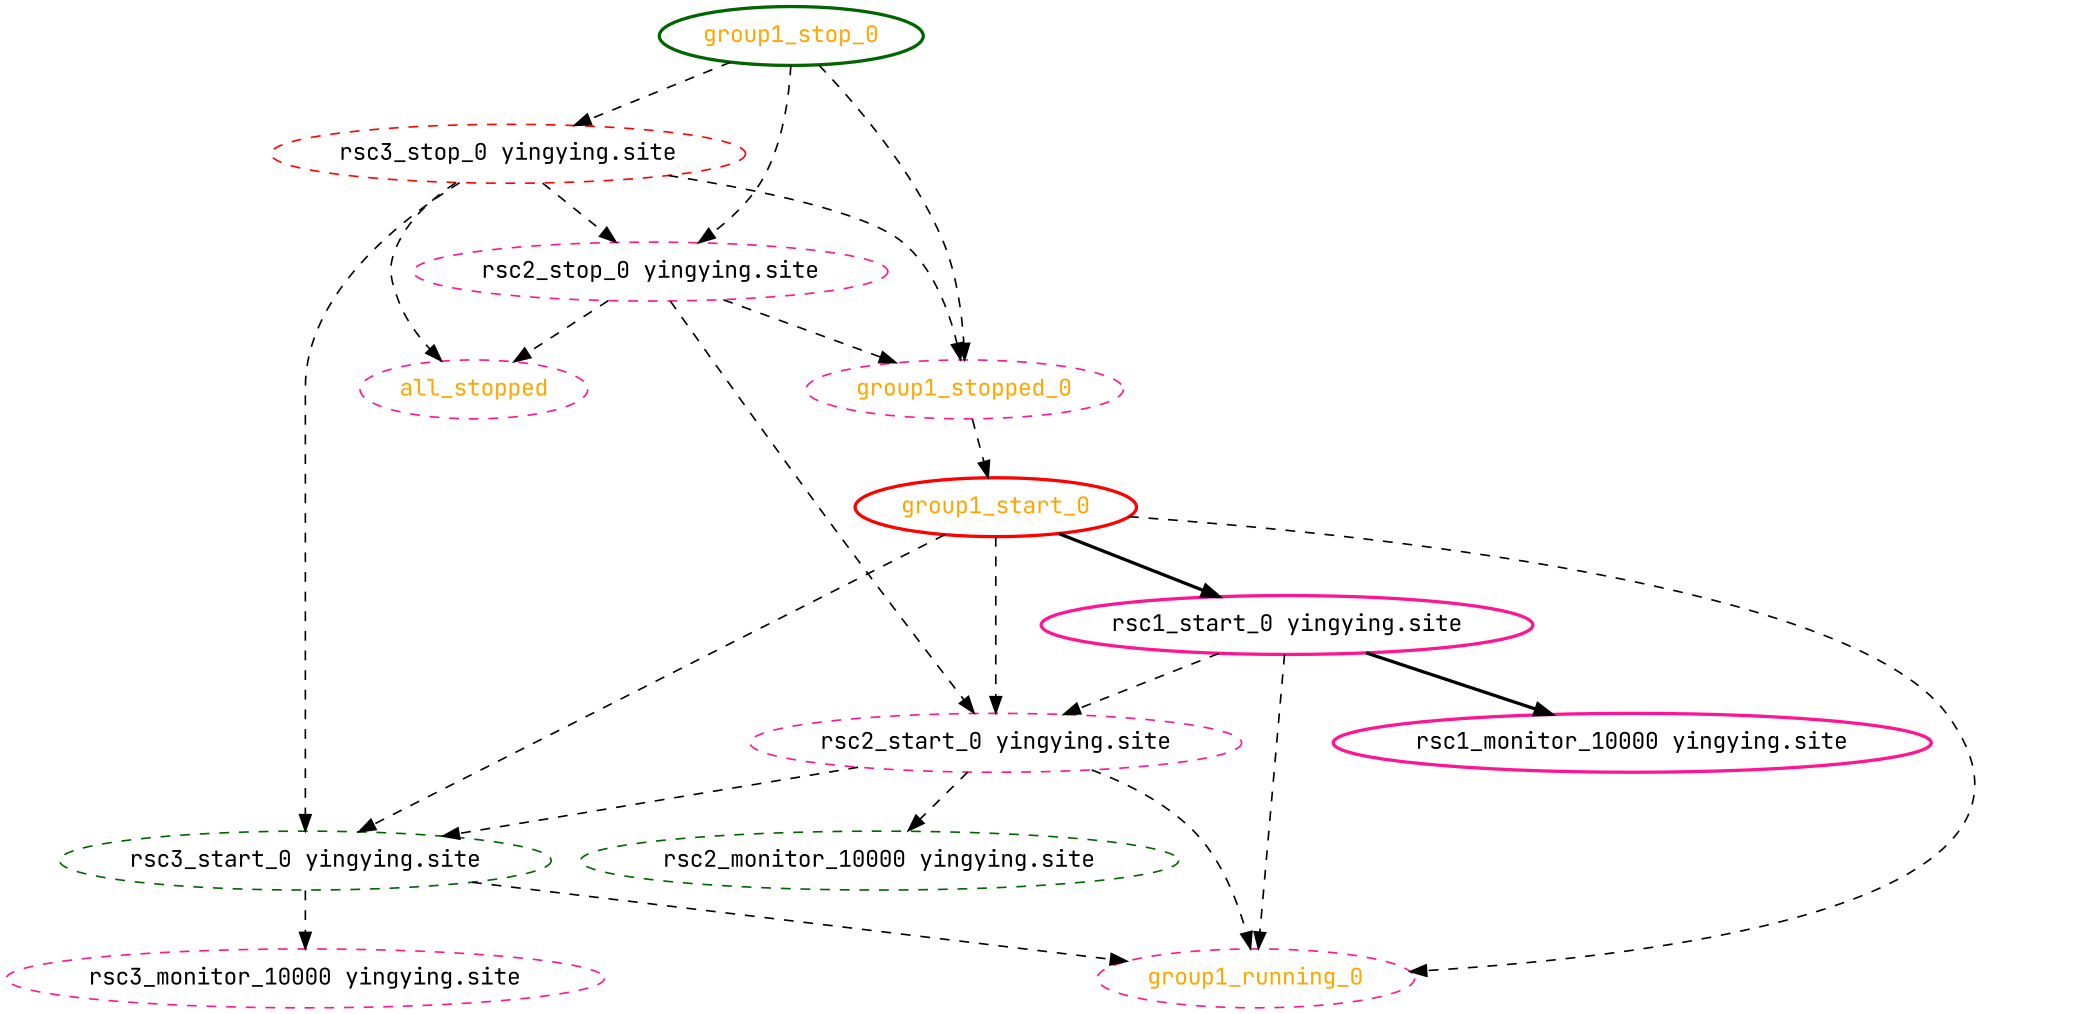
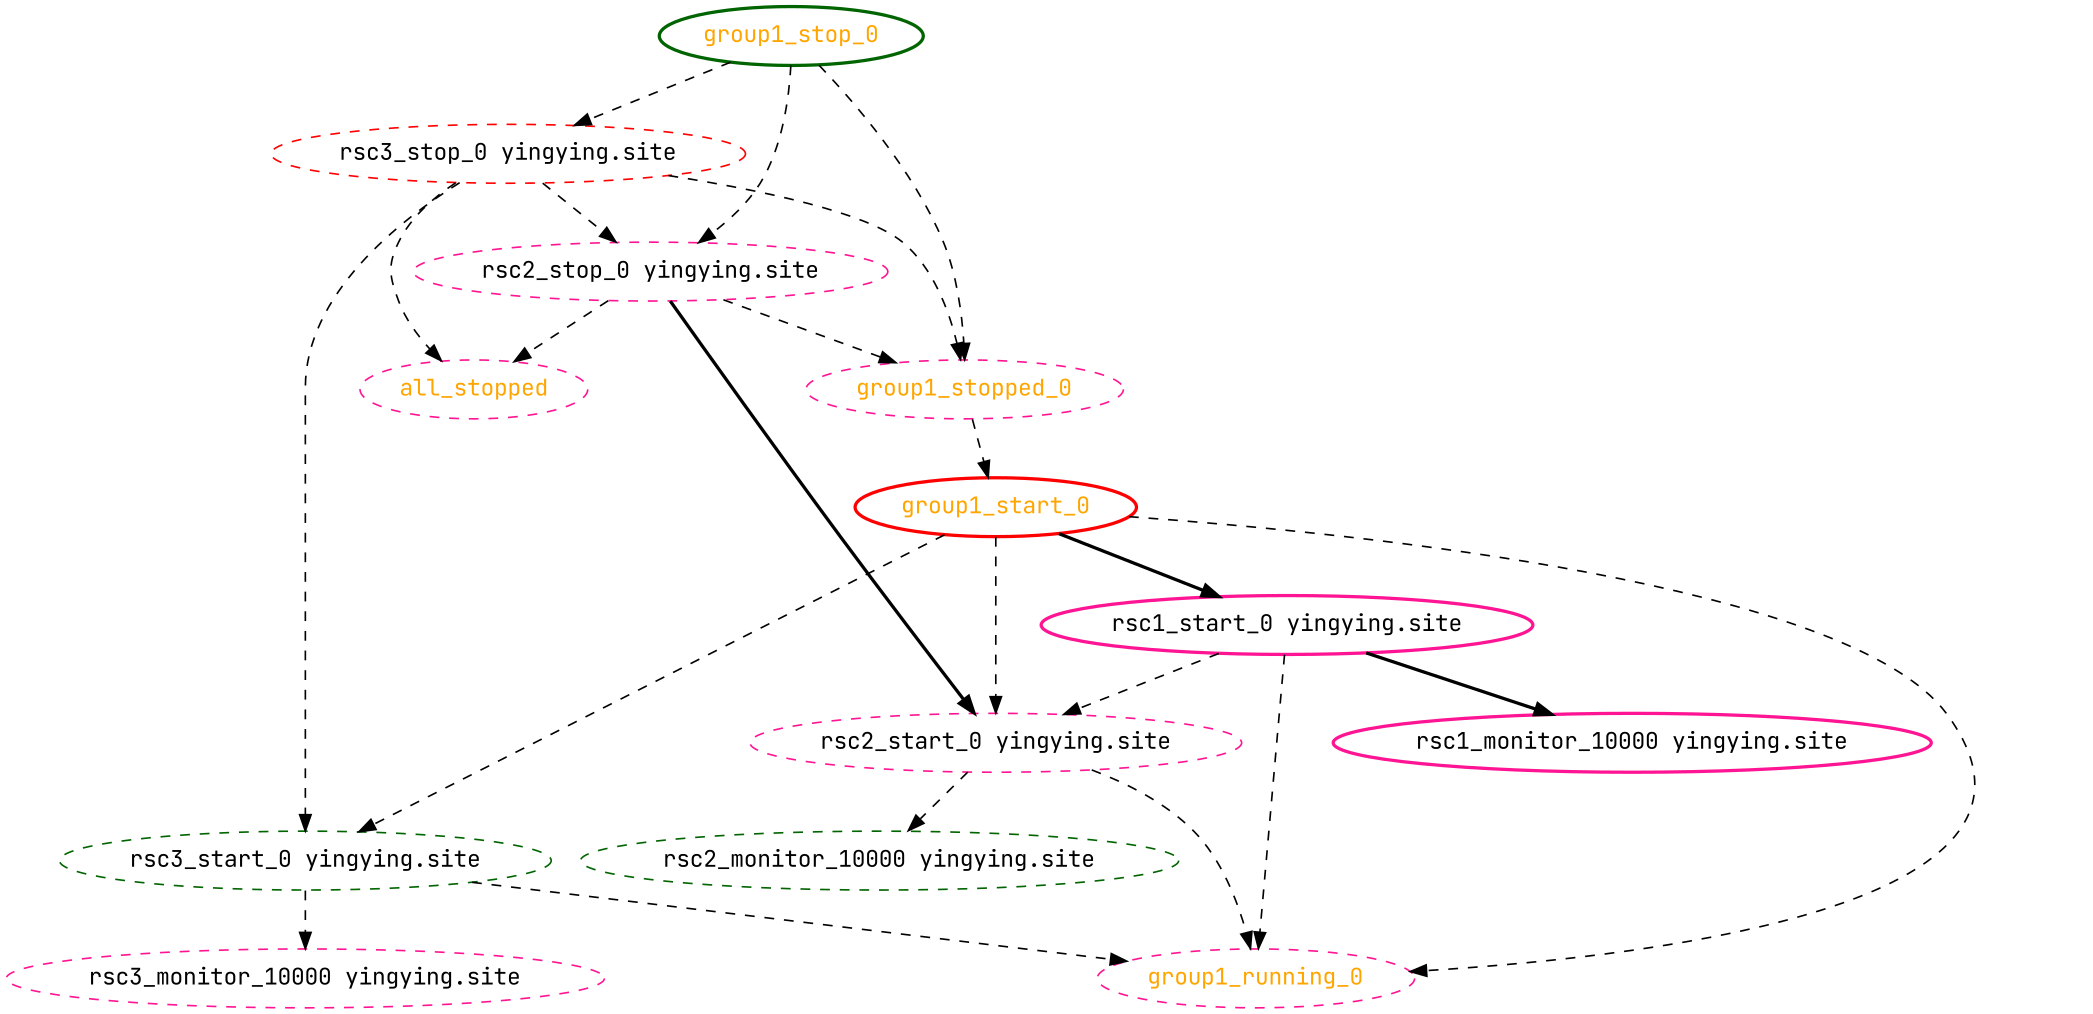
(815, 502) -> (815, 502)
(659, 800) -> none
